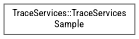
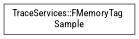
(69, 19) -> (69, 19)
